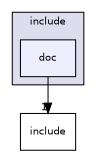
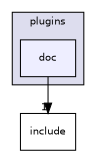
(48, 22) -> (48, 22)
